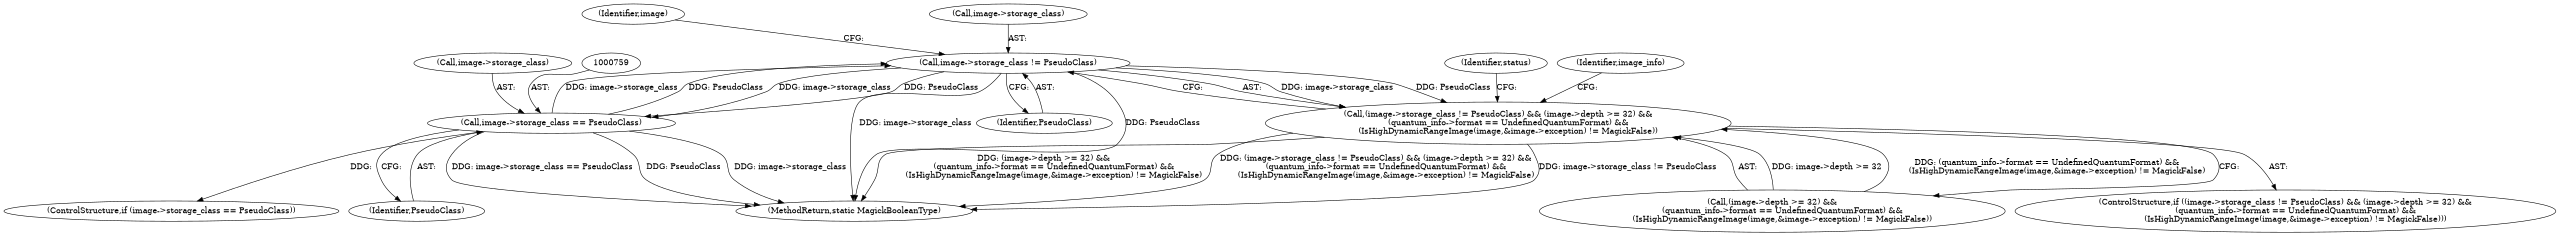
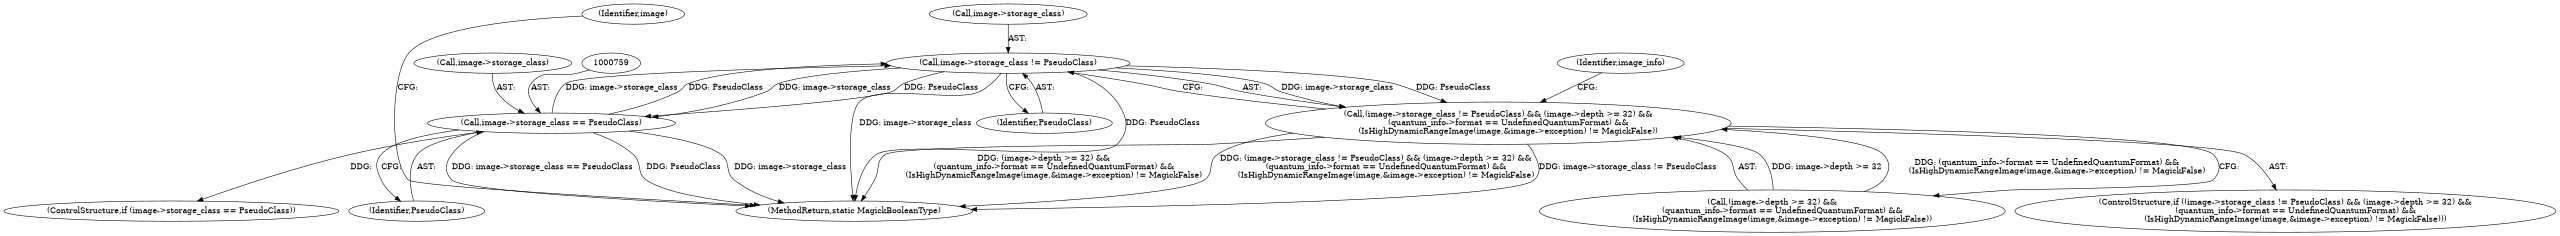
(807, 37) -> (423, 183)
(1496, 63) -> none
